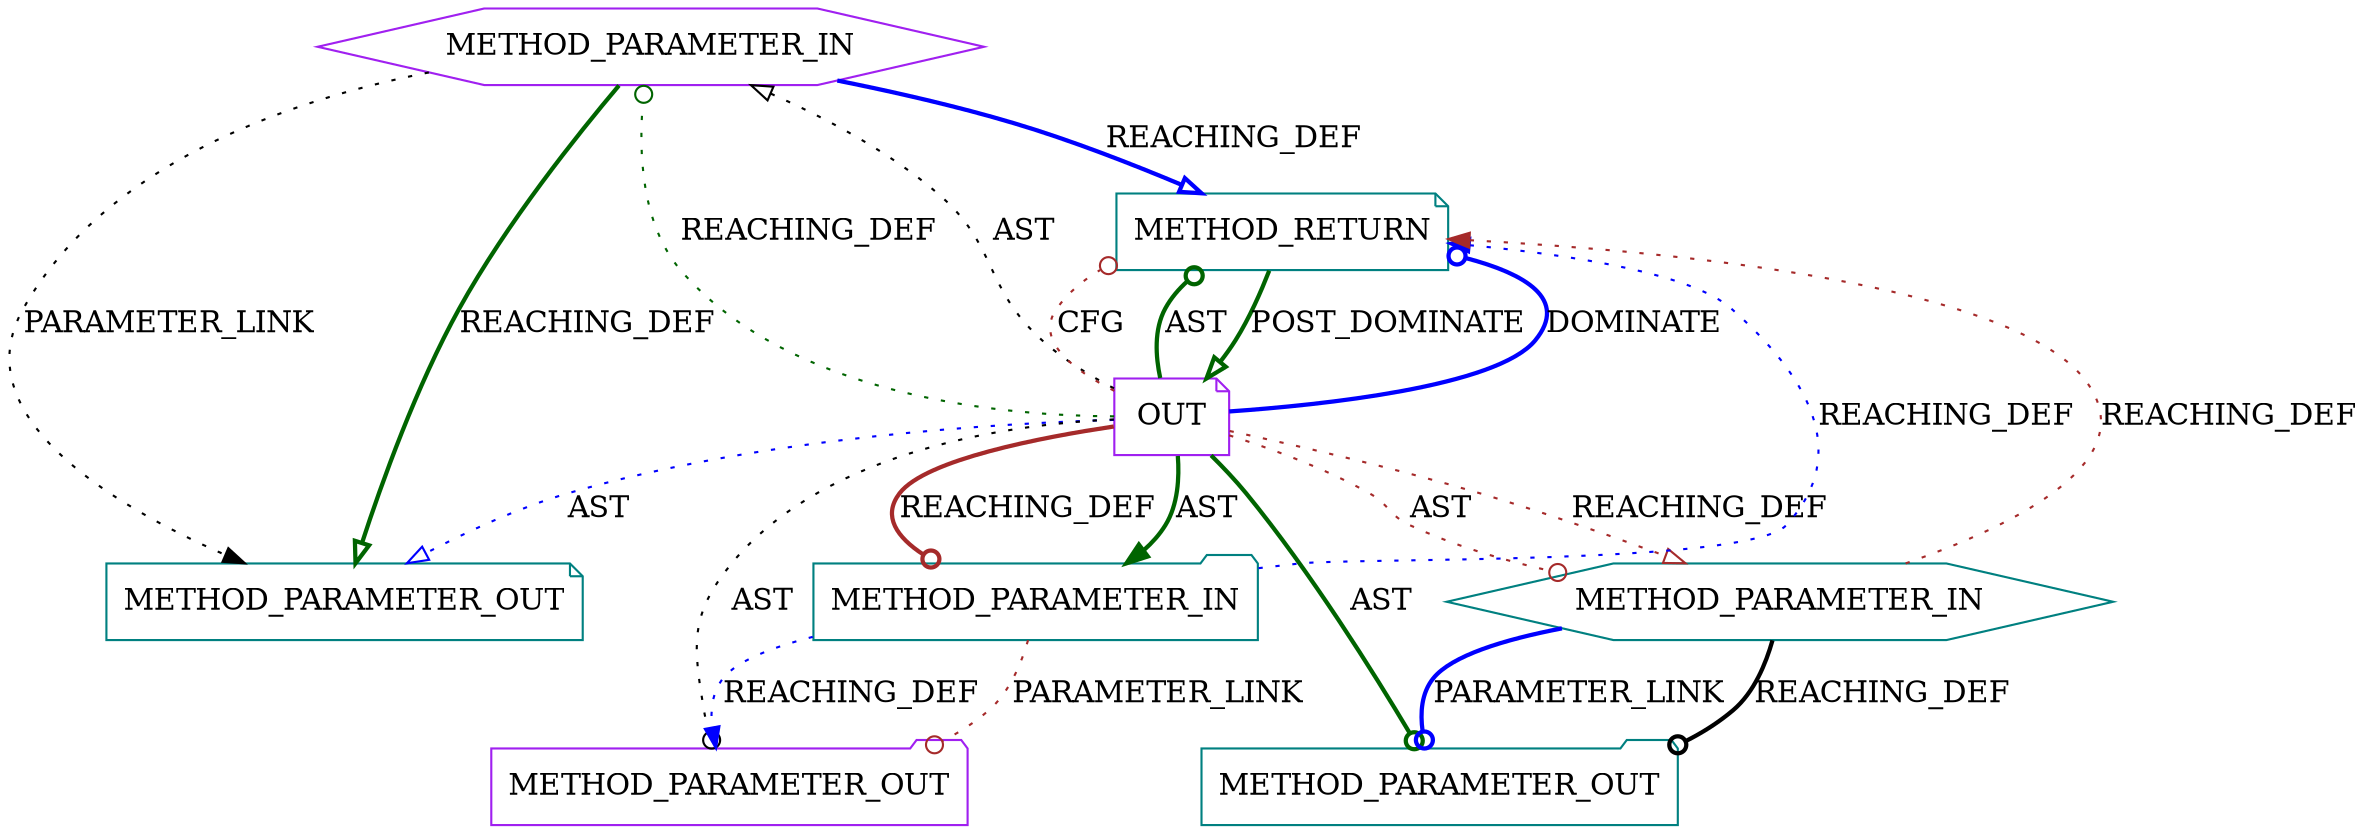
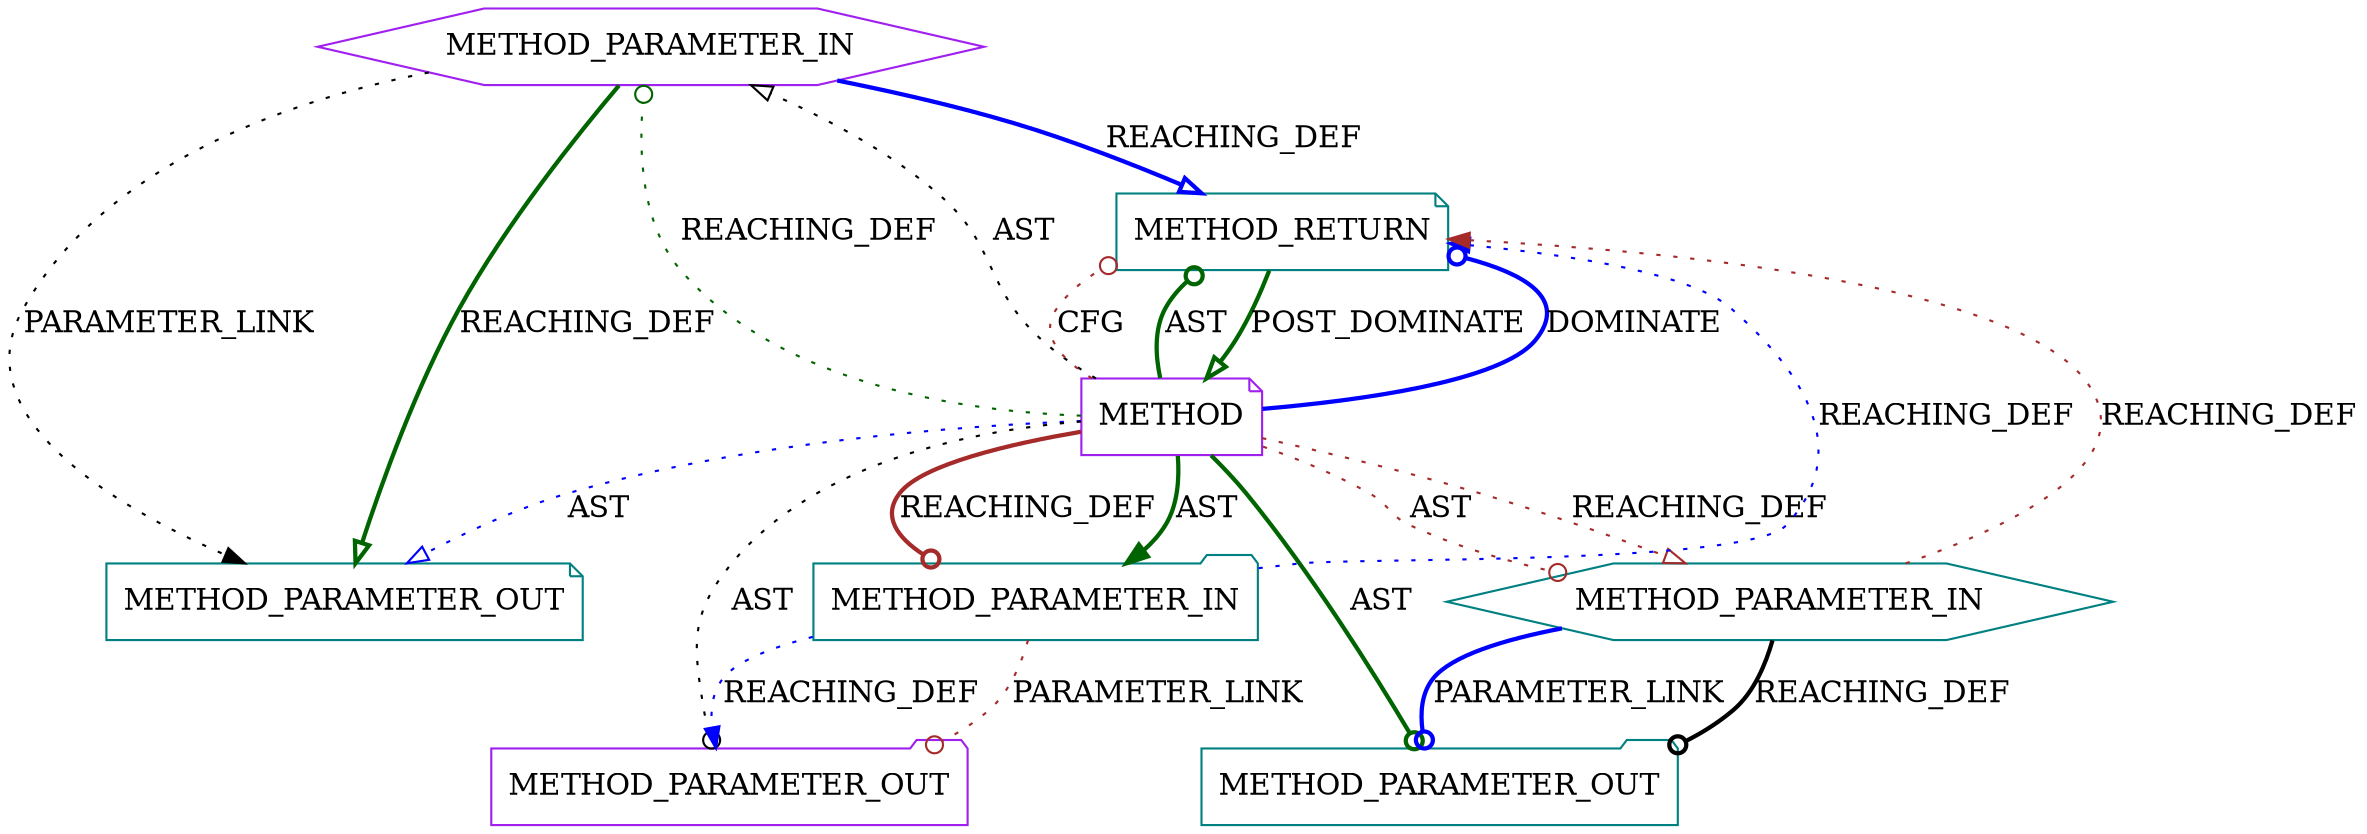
(1172, 417) -> (1172, 417)
